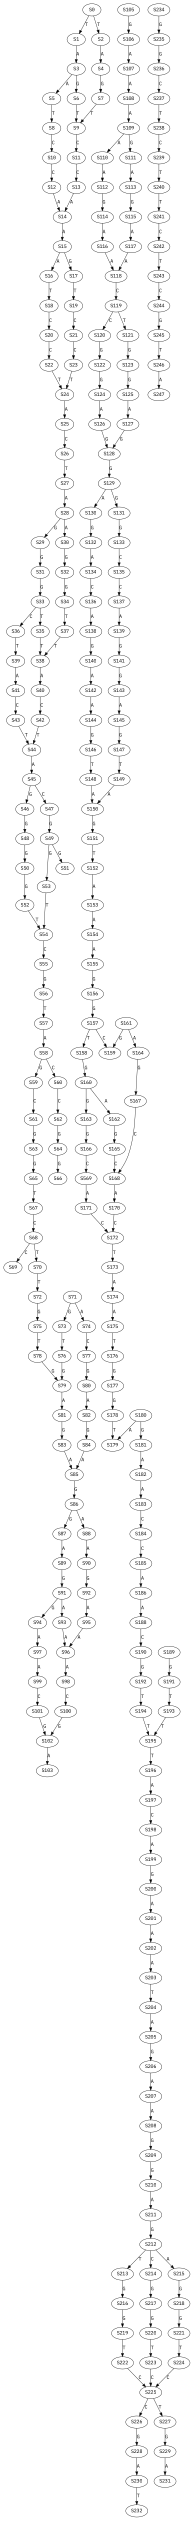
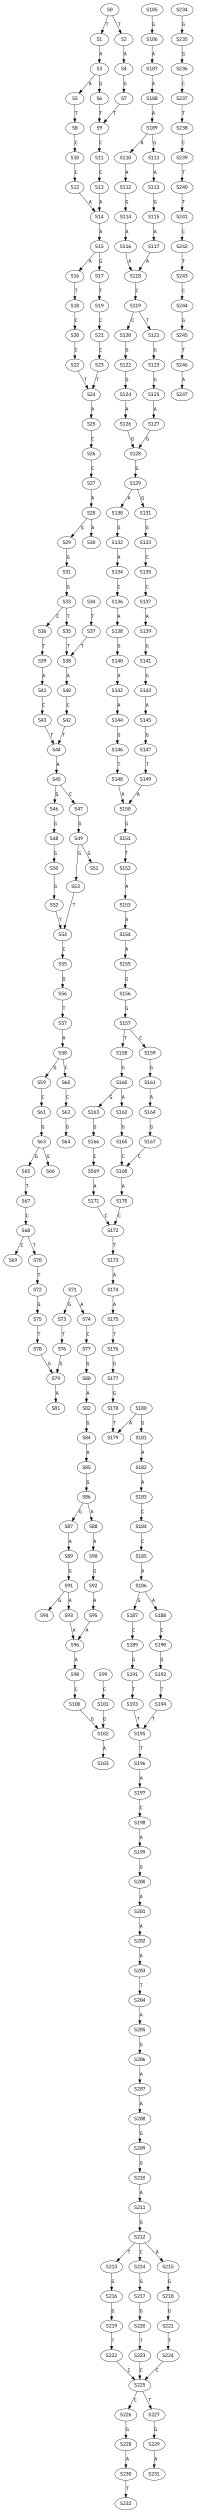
(66, 469) -> (93, 469)
(65, 572) -> none
(119, 1037) -> (150, 1066)
(58, 1162) -> (45, 1155)
(62, 1445) -> none
none -> (132, 1616)
(37, 1652) -> none
